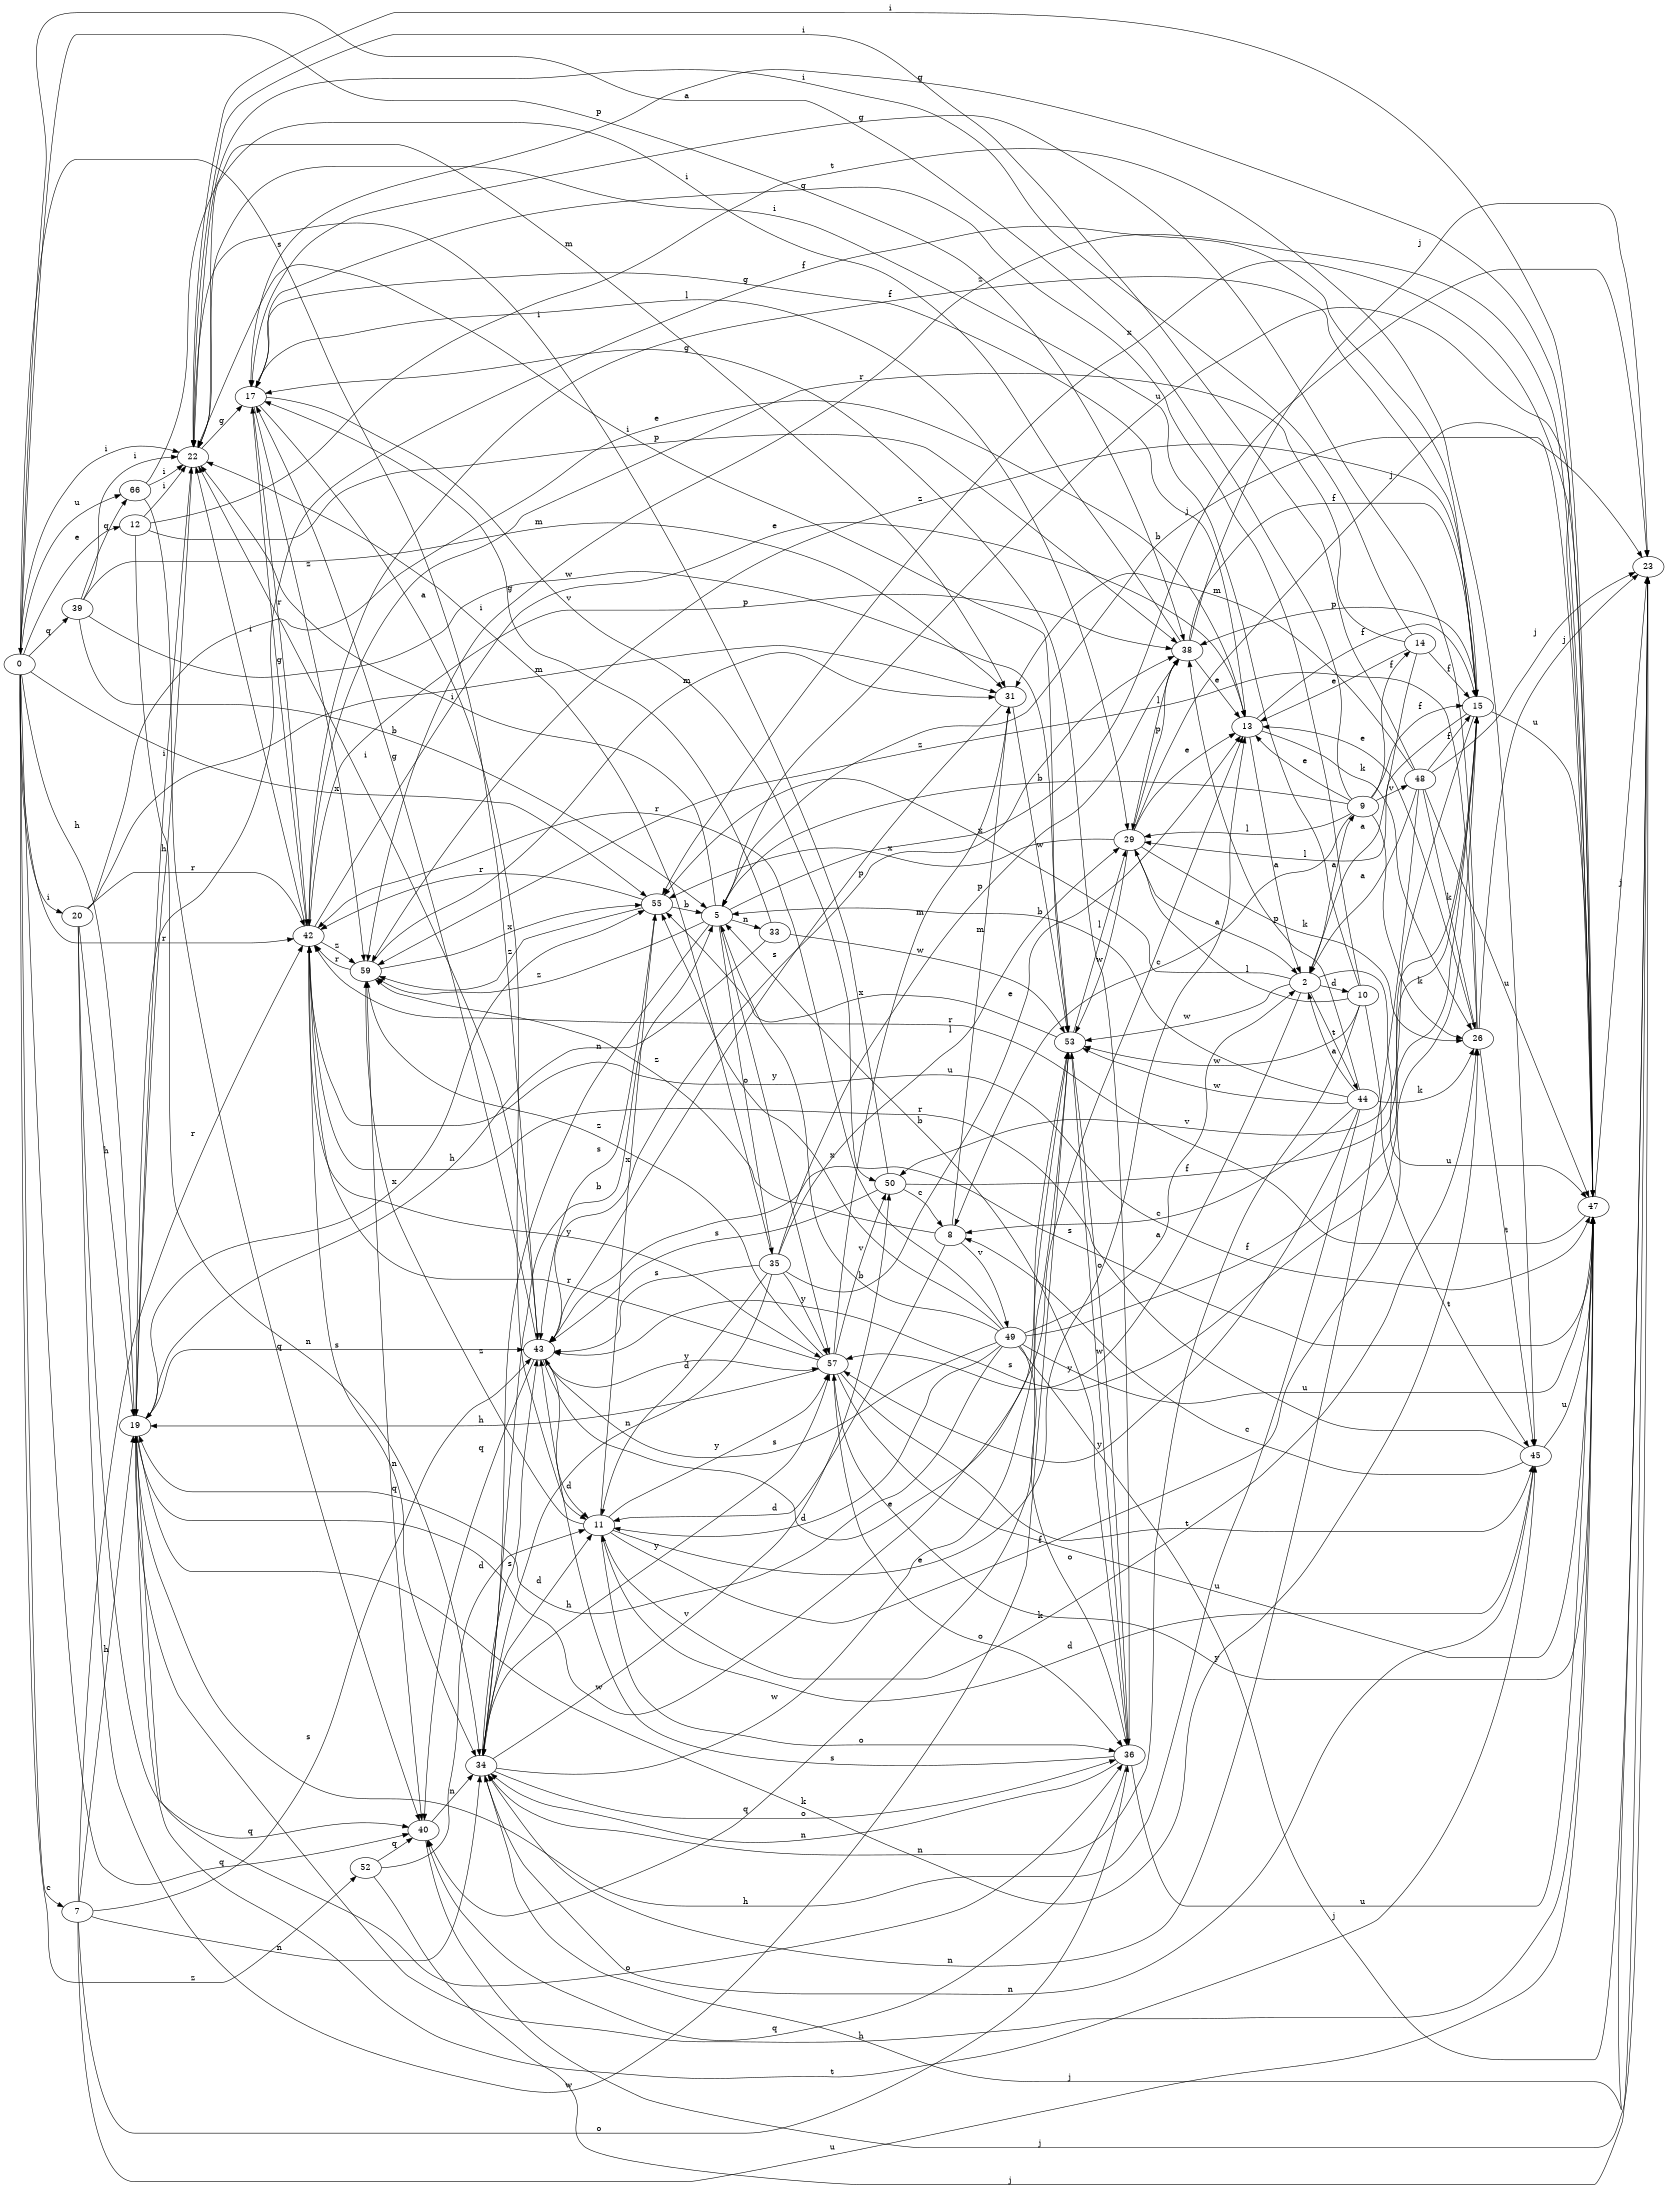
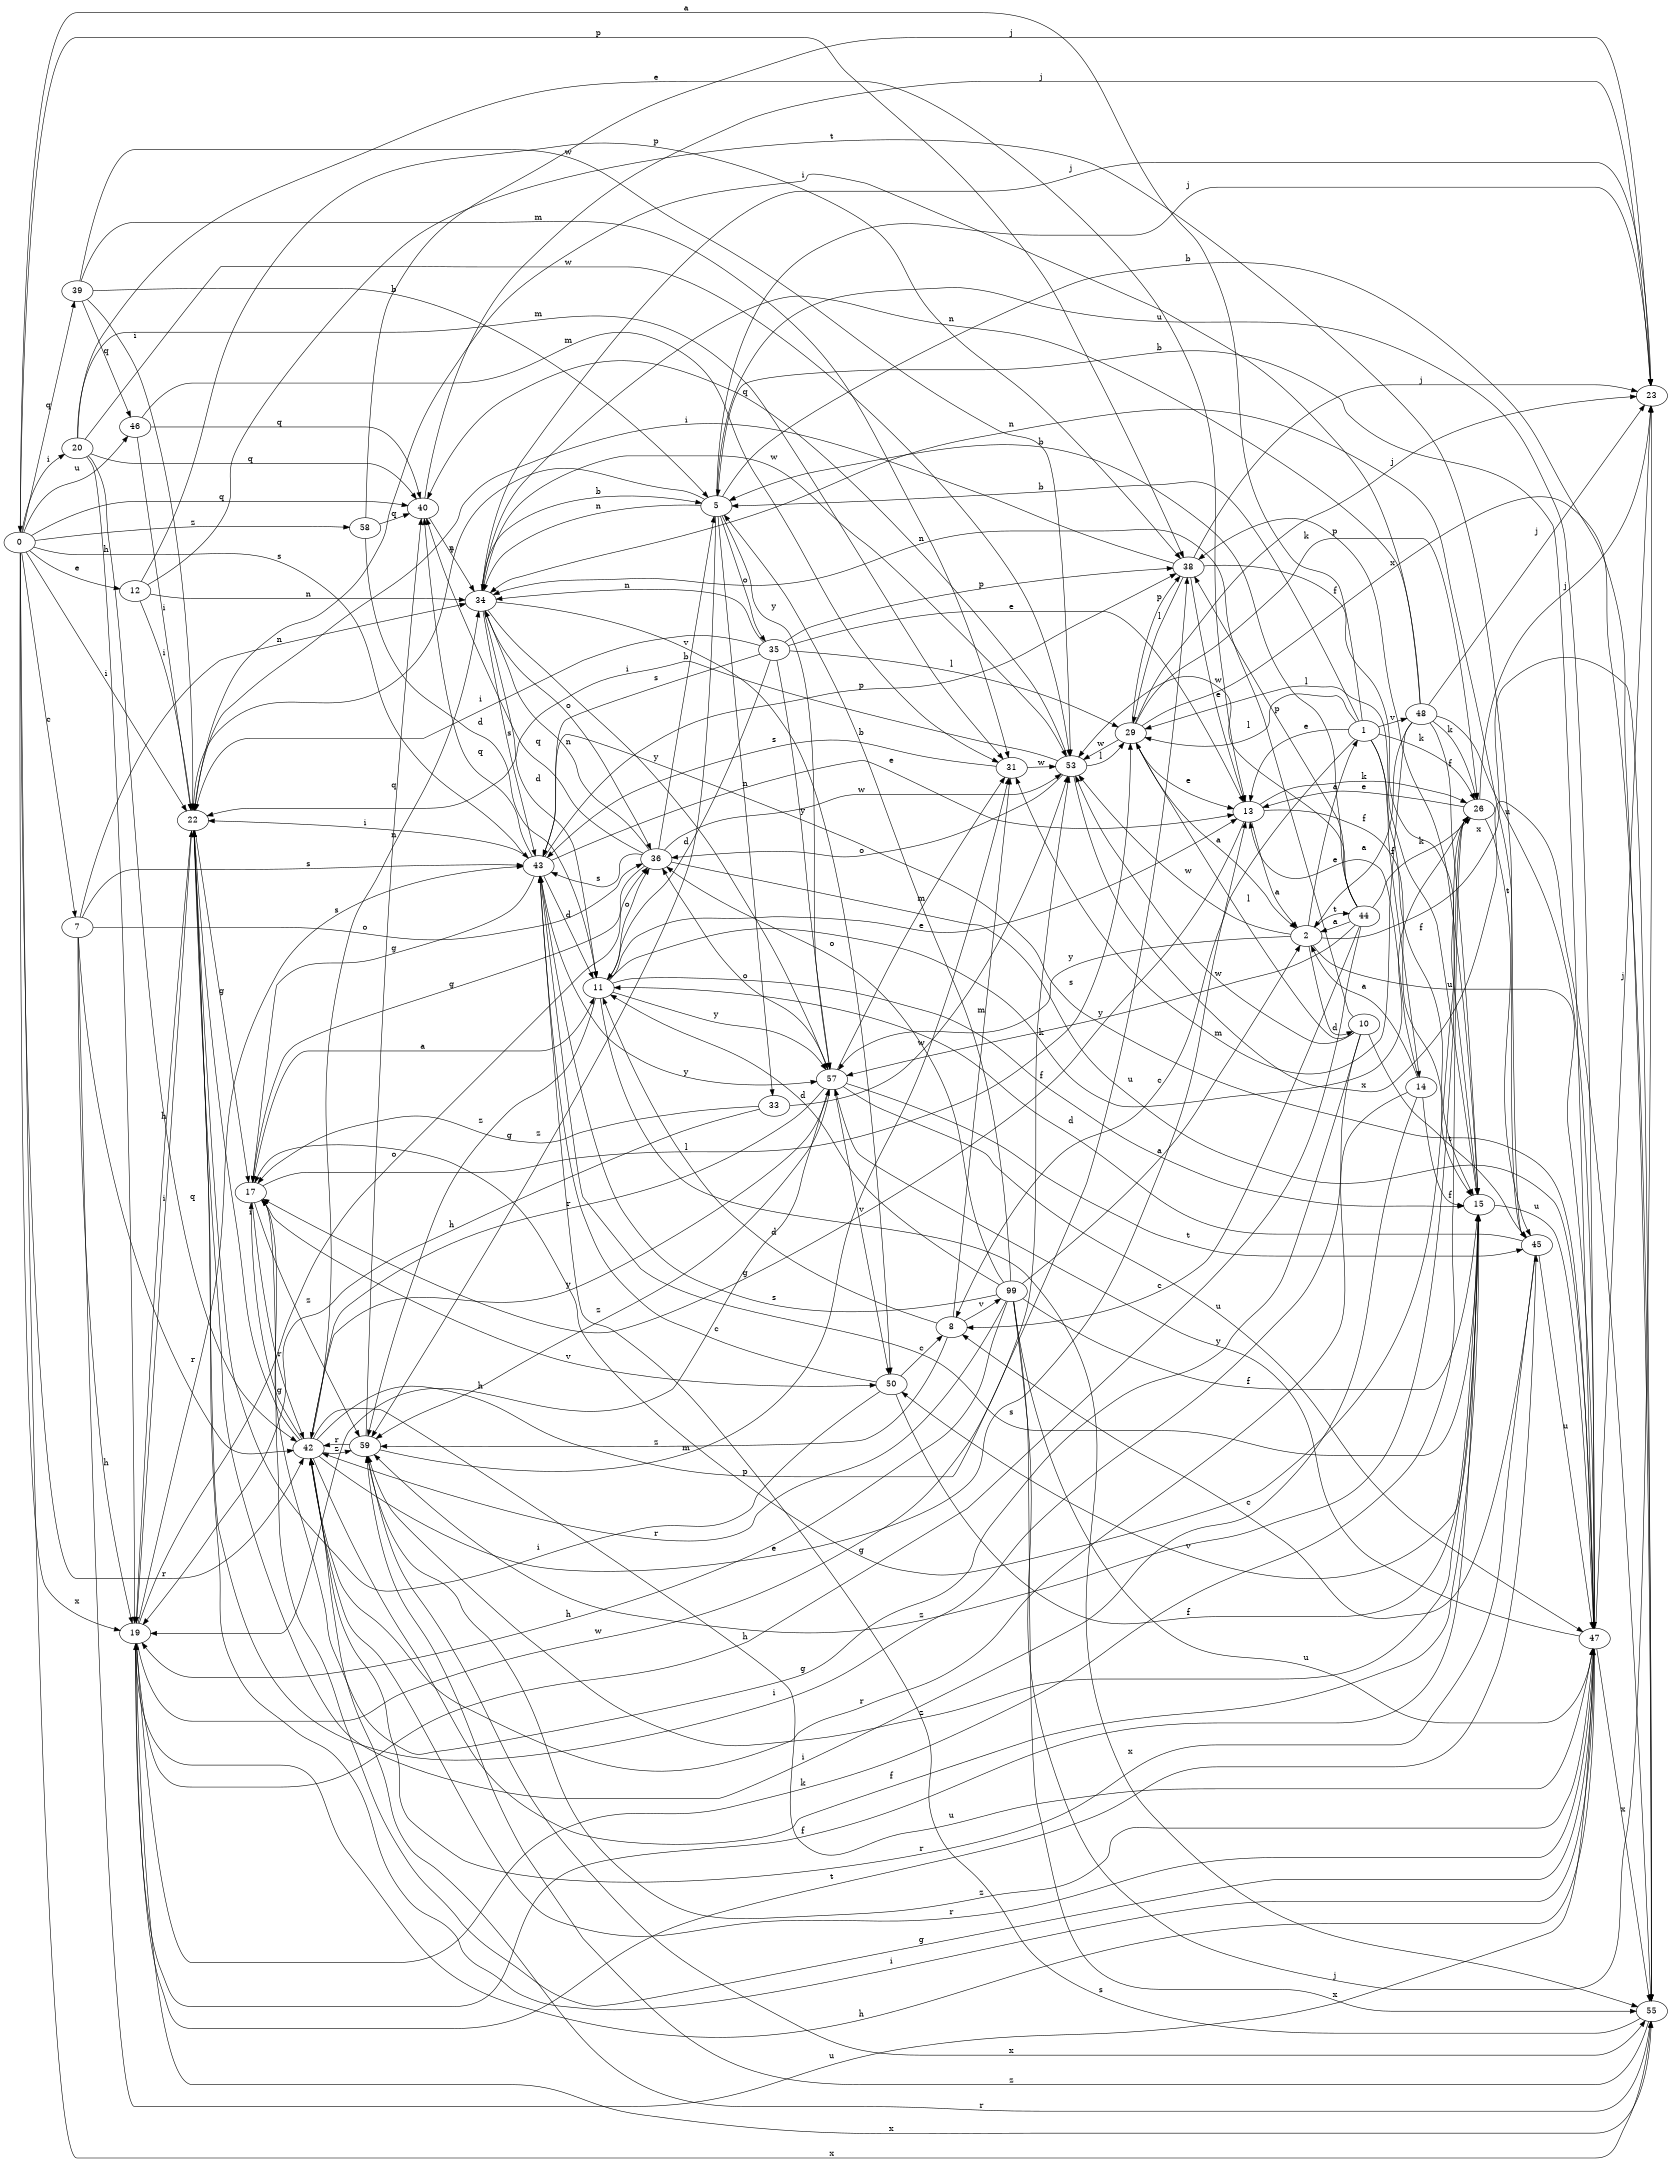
(135, 491) -> (135, 427)
(1363, 807) -> (1364, 731)
(77, 826) -> (77, 1601)
(193, 868) -> (193, 1197)
(684, 909) -> (1625, 736)
(717, 1233) -> (716, 1329)
(1011, 1338) -> (1012, 1291)
(366, 1868) -> (365, 528)
